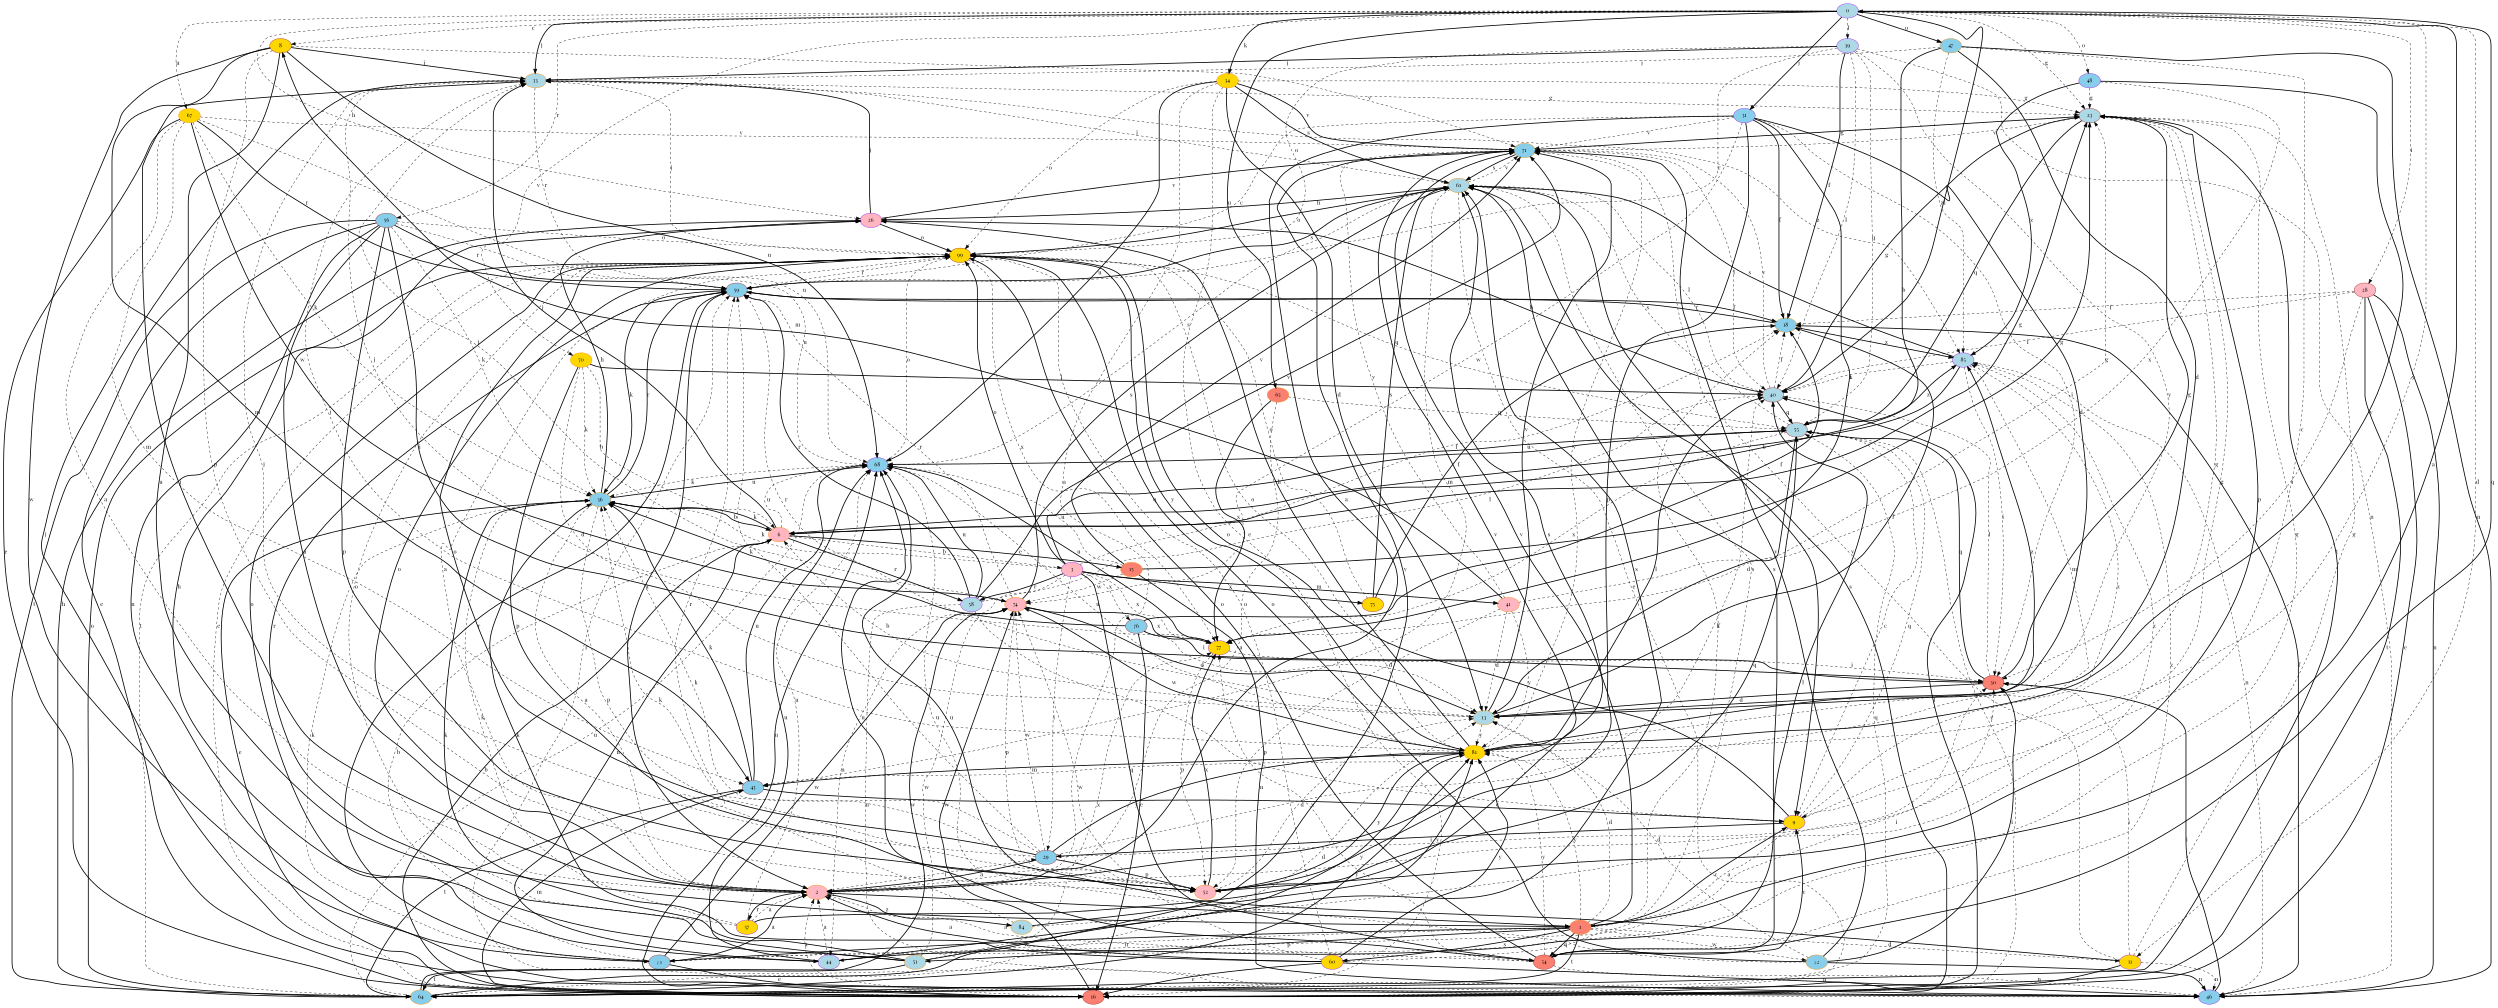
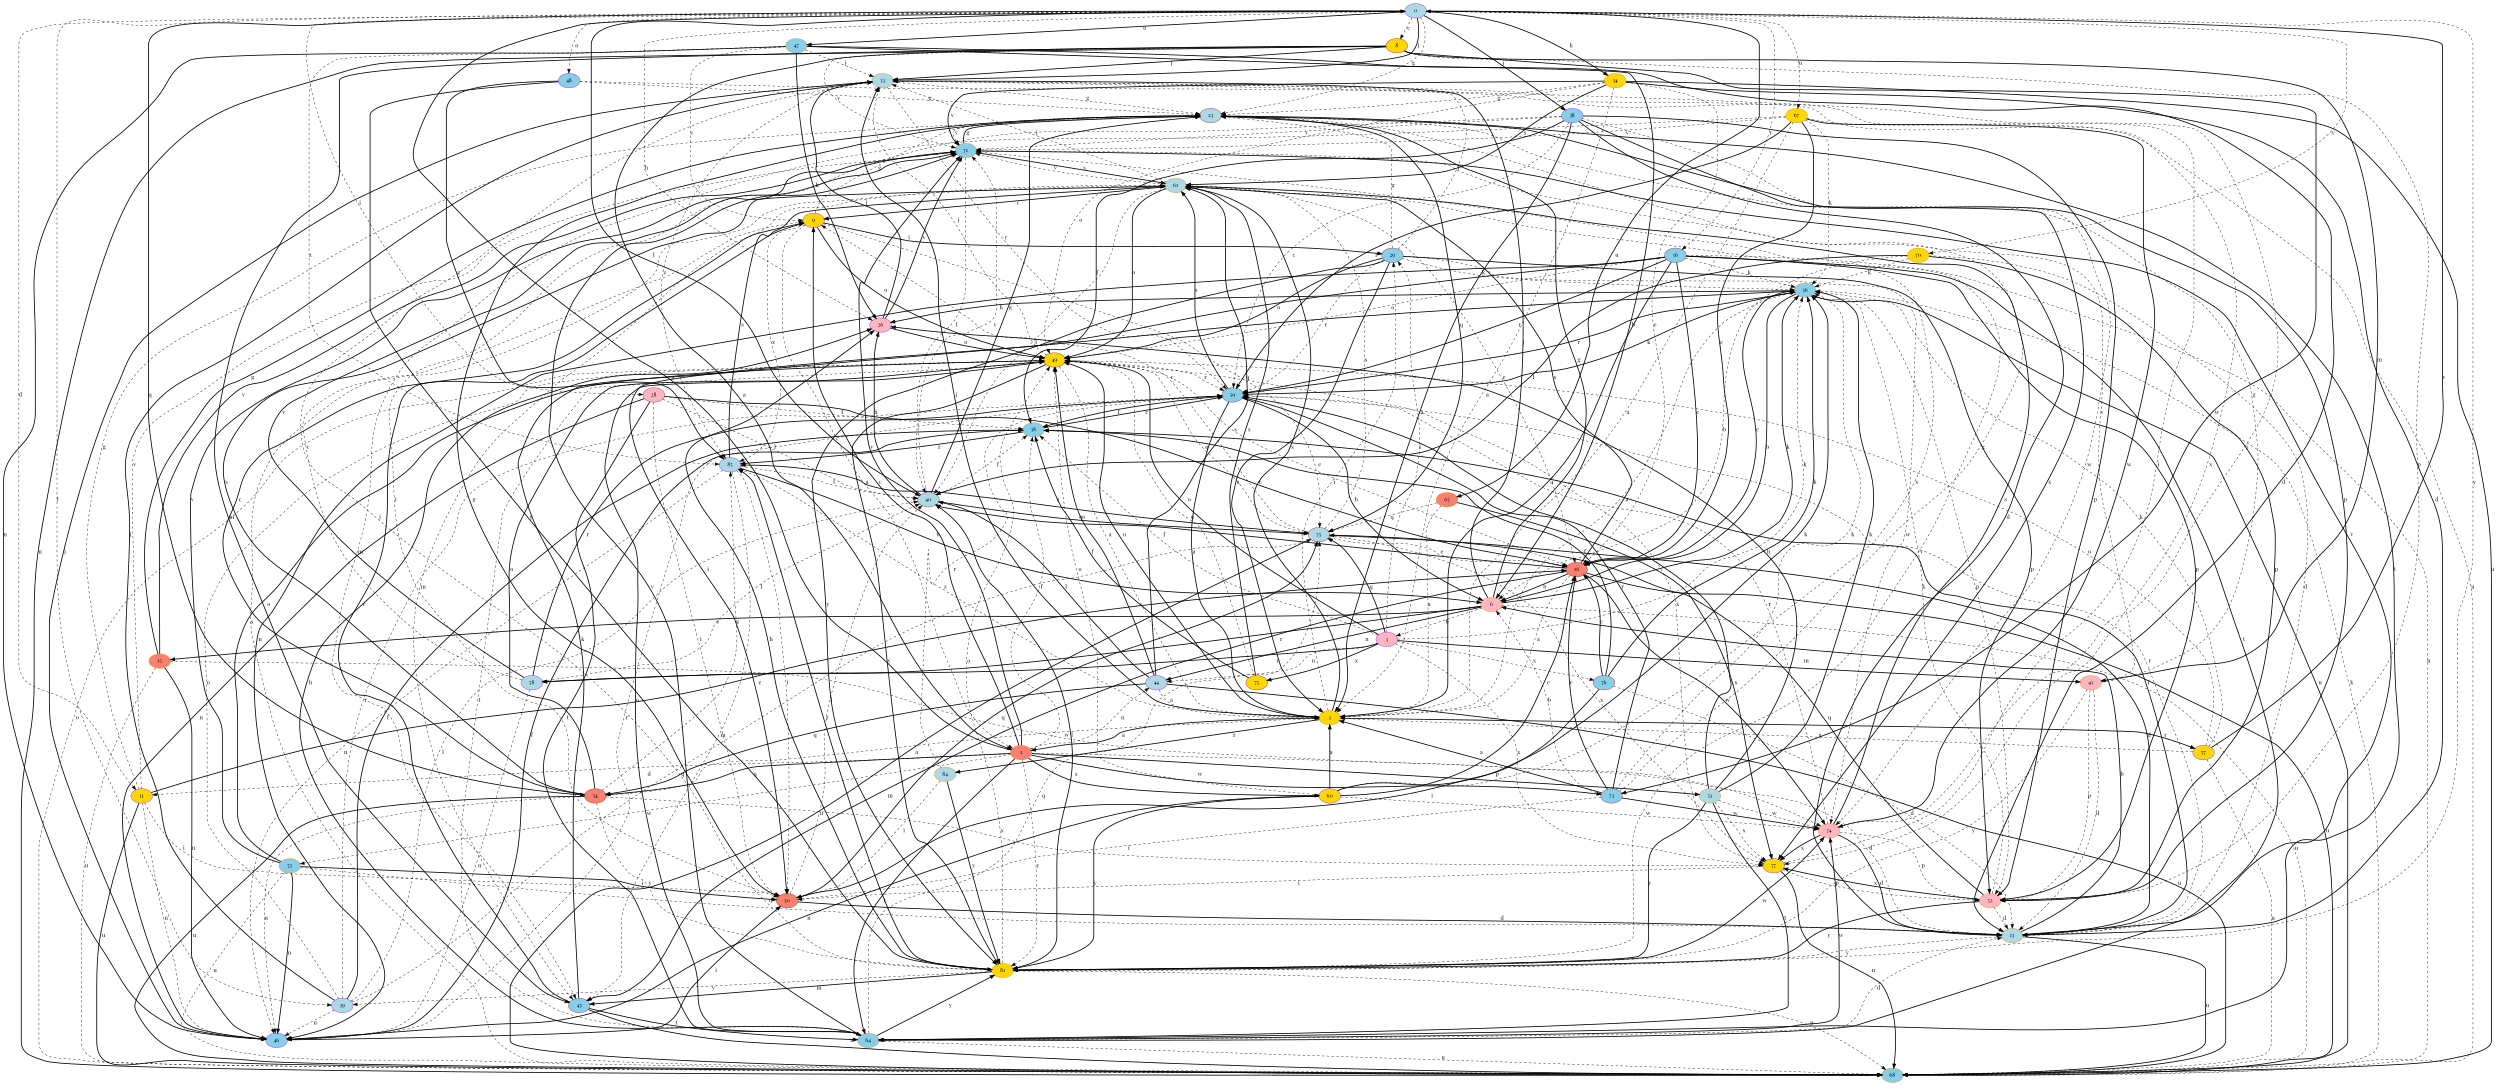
(1744, 116) -> (1572, 116)
(1167, 210) -> (815, 190)
(960, 255) -> (1054, 360)
(866, 343) -> (2242, 77)
(877, 465) -> (1893, 1075)
none -> (1352, 501)
(955, 531) -> (2187, 1053)
(2102, 583) -> (659, 989)
(1109, 687) -> (1957, 662)
(1530, 776) -> none
(1482, 811) -> (2331, 31)
(1162, 873) -> (873, 720)
(817, 892) -> (1330, 718)
